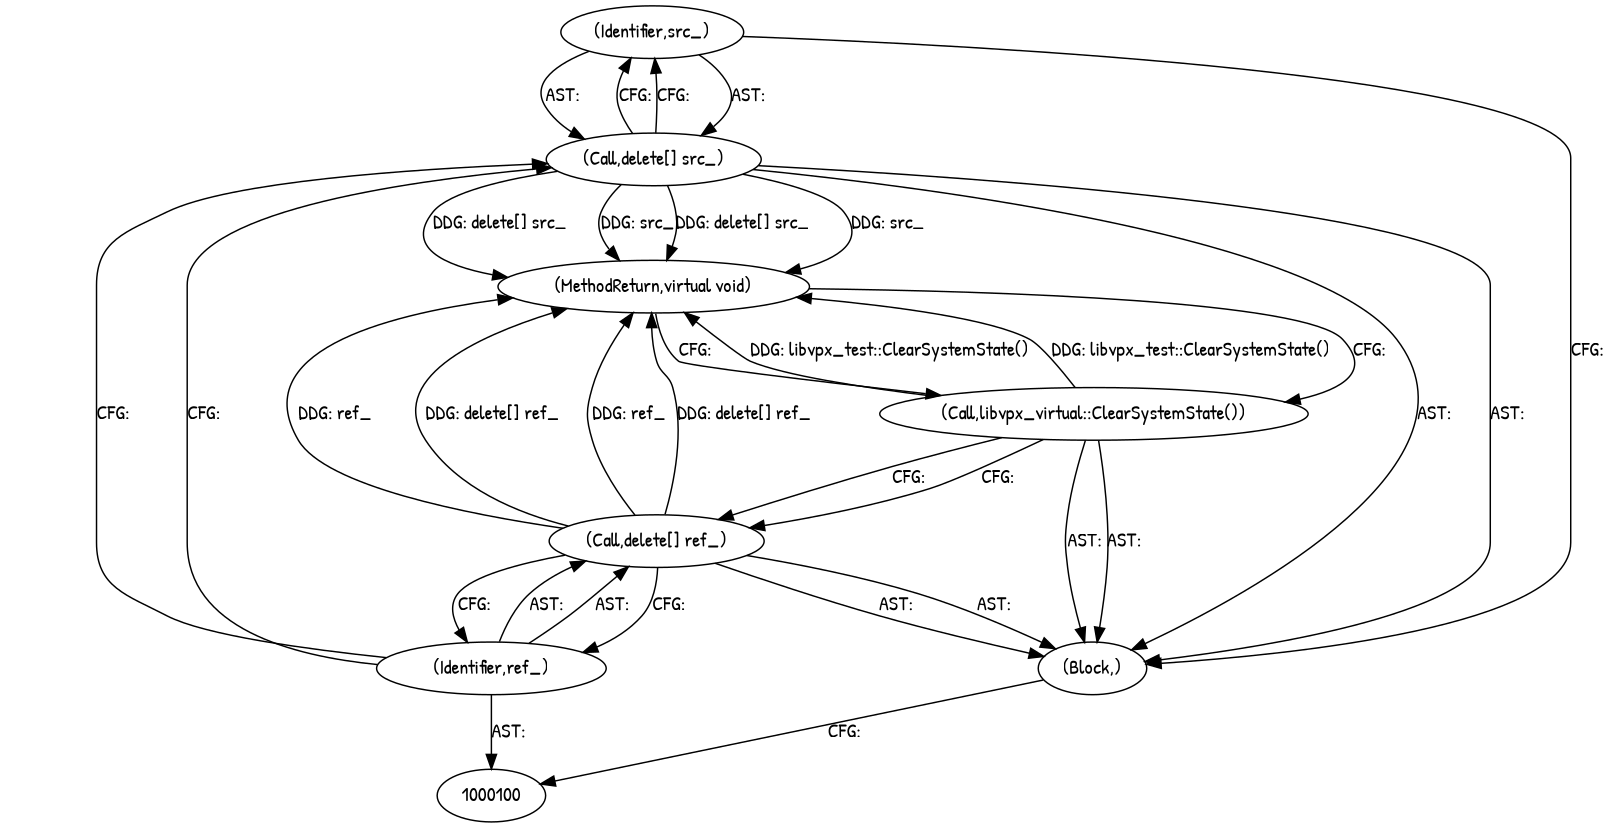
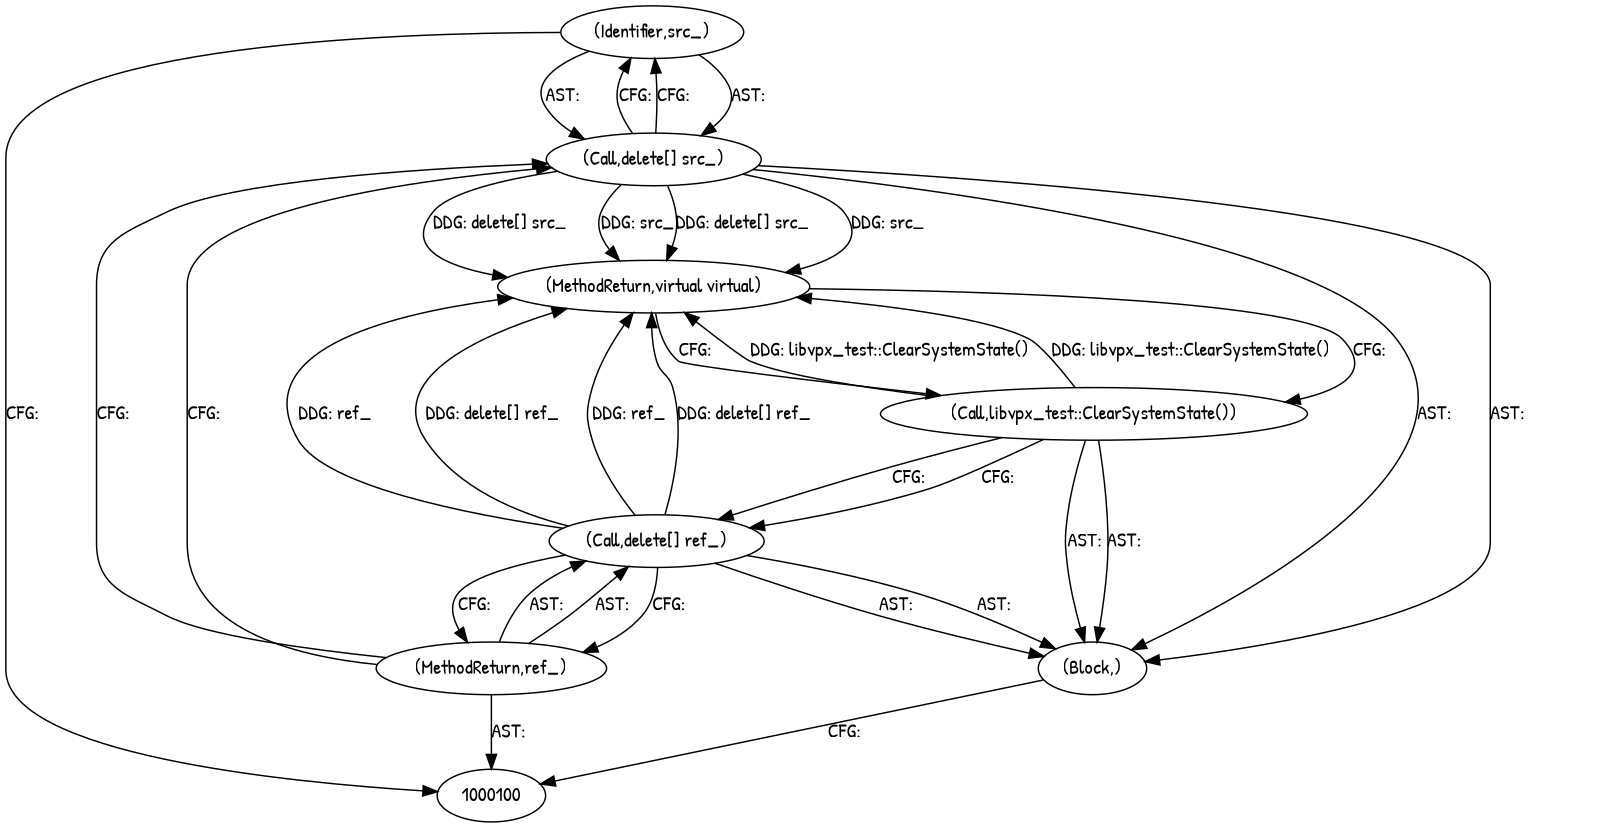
(1564, 151) -> (6, 343)
(654, 287) -> (654, 287)
(1094, 414) -> (1094, 414)
(491, 668) -> (491, 668)
